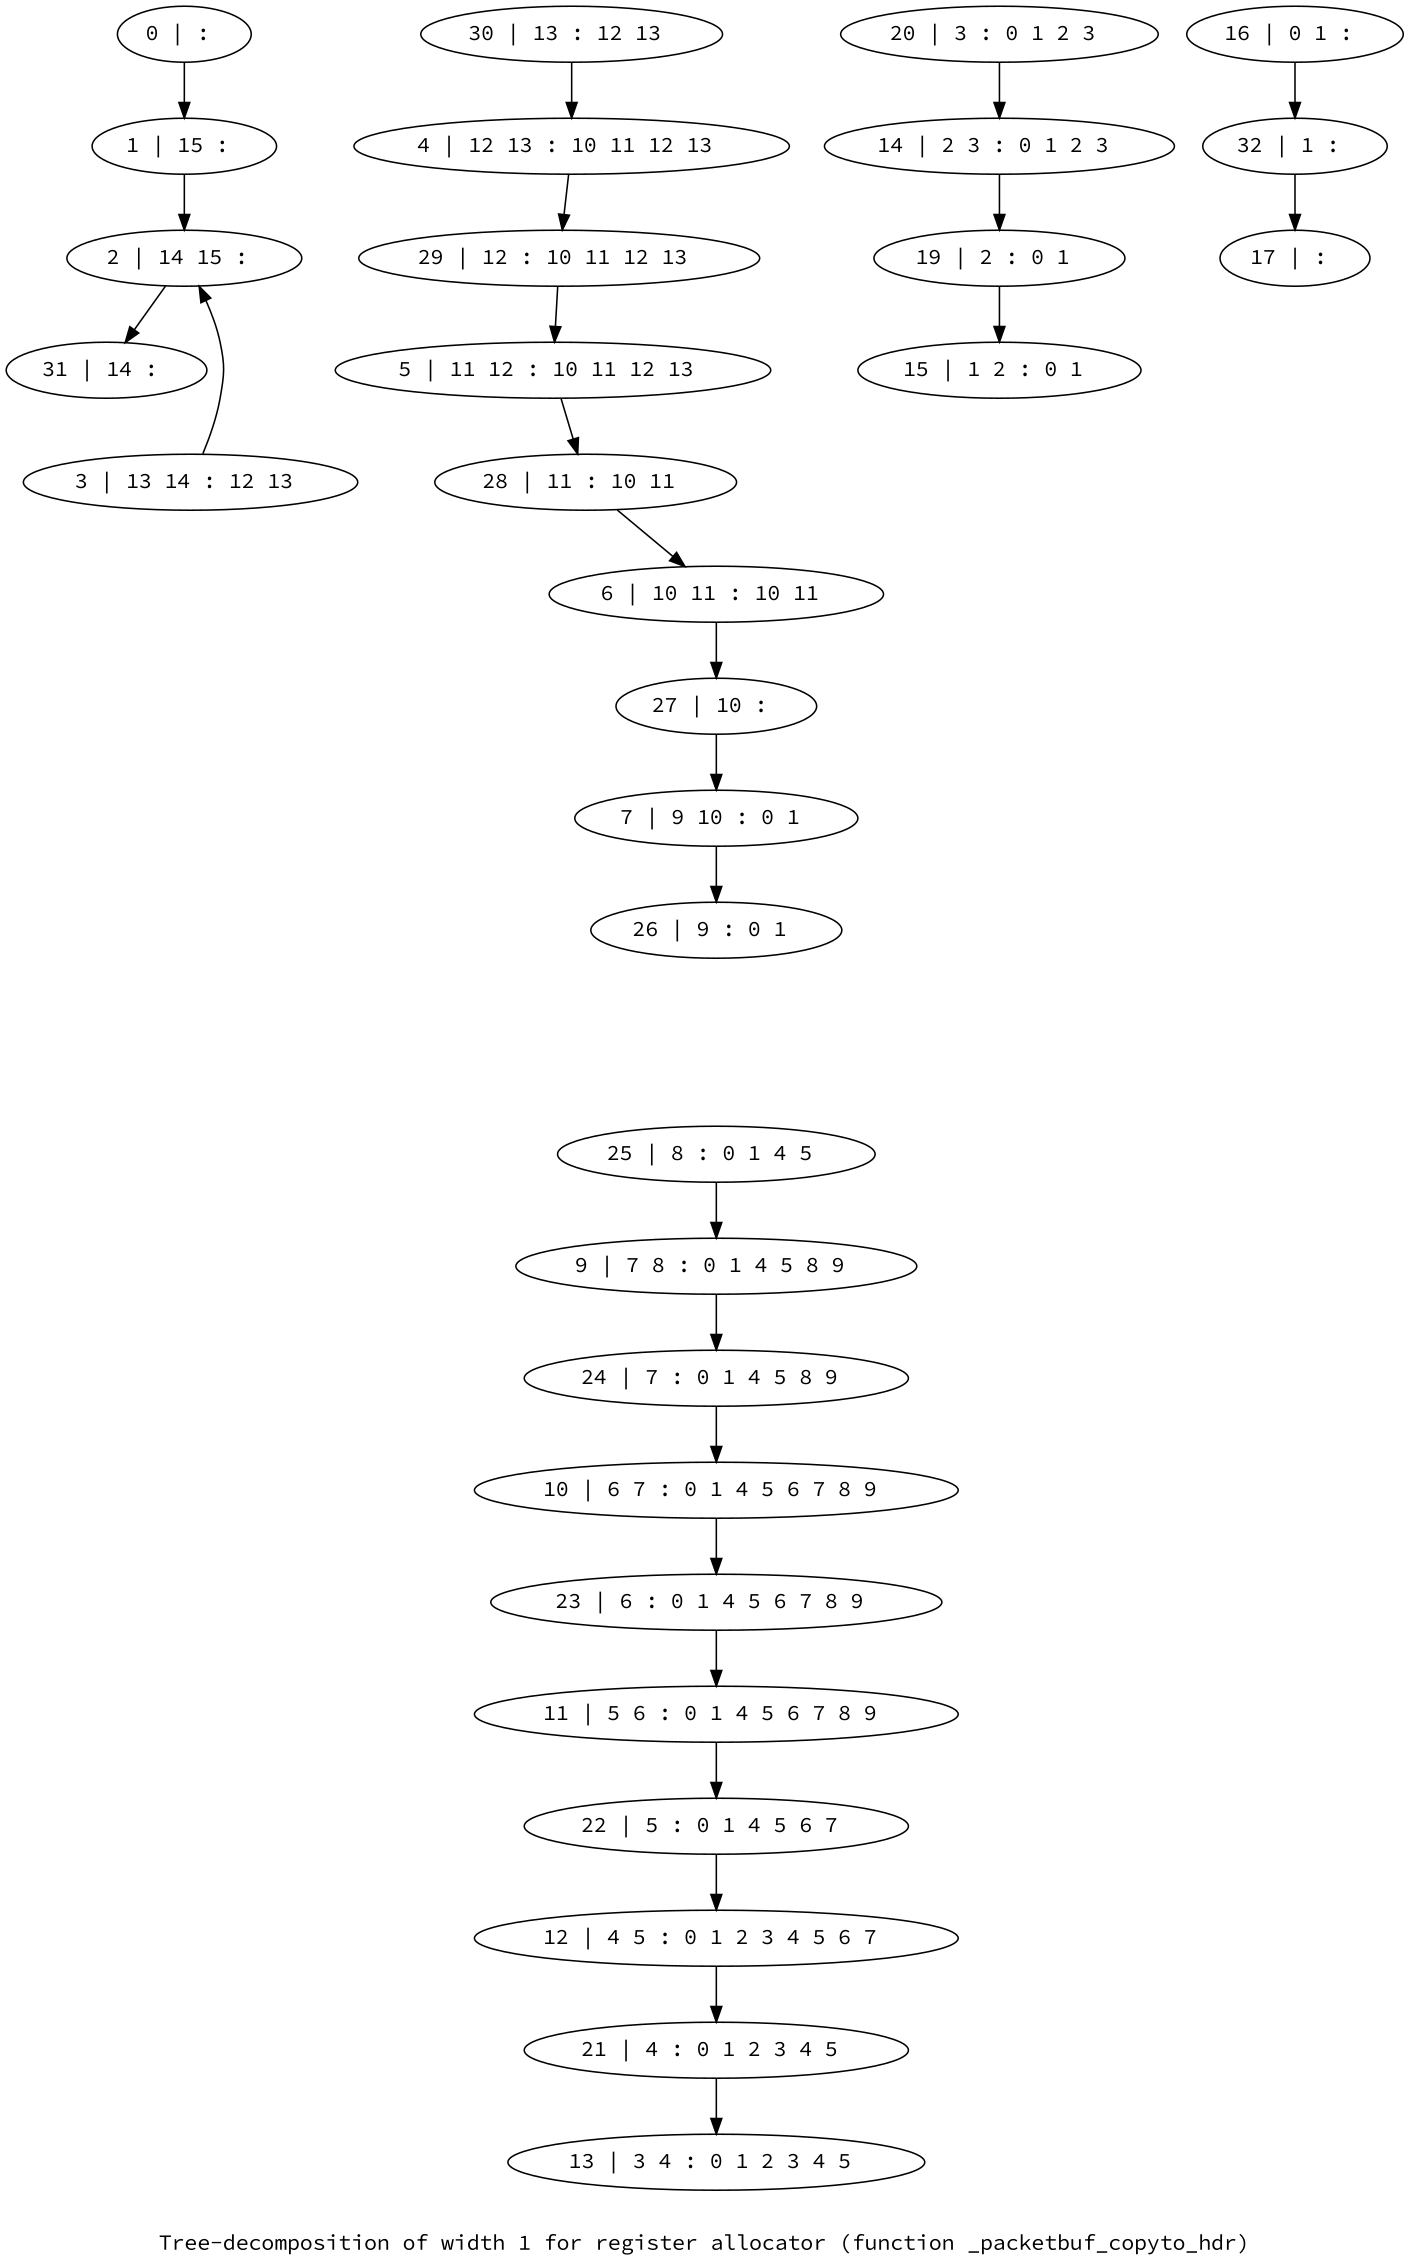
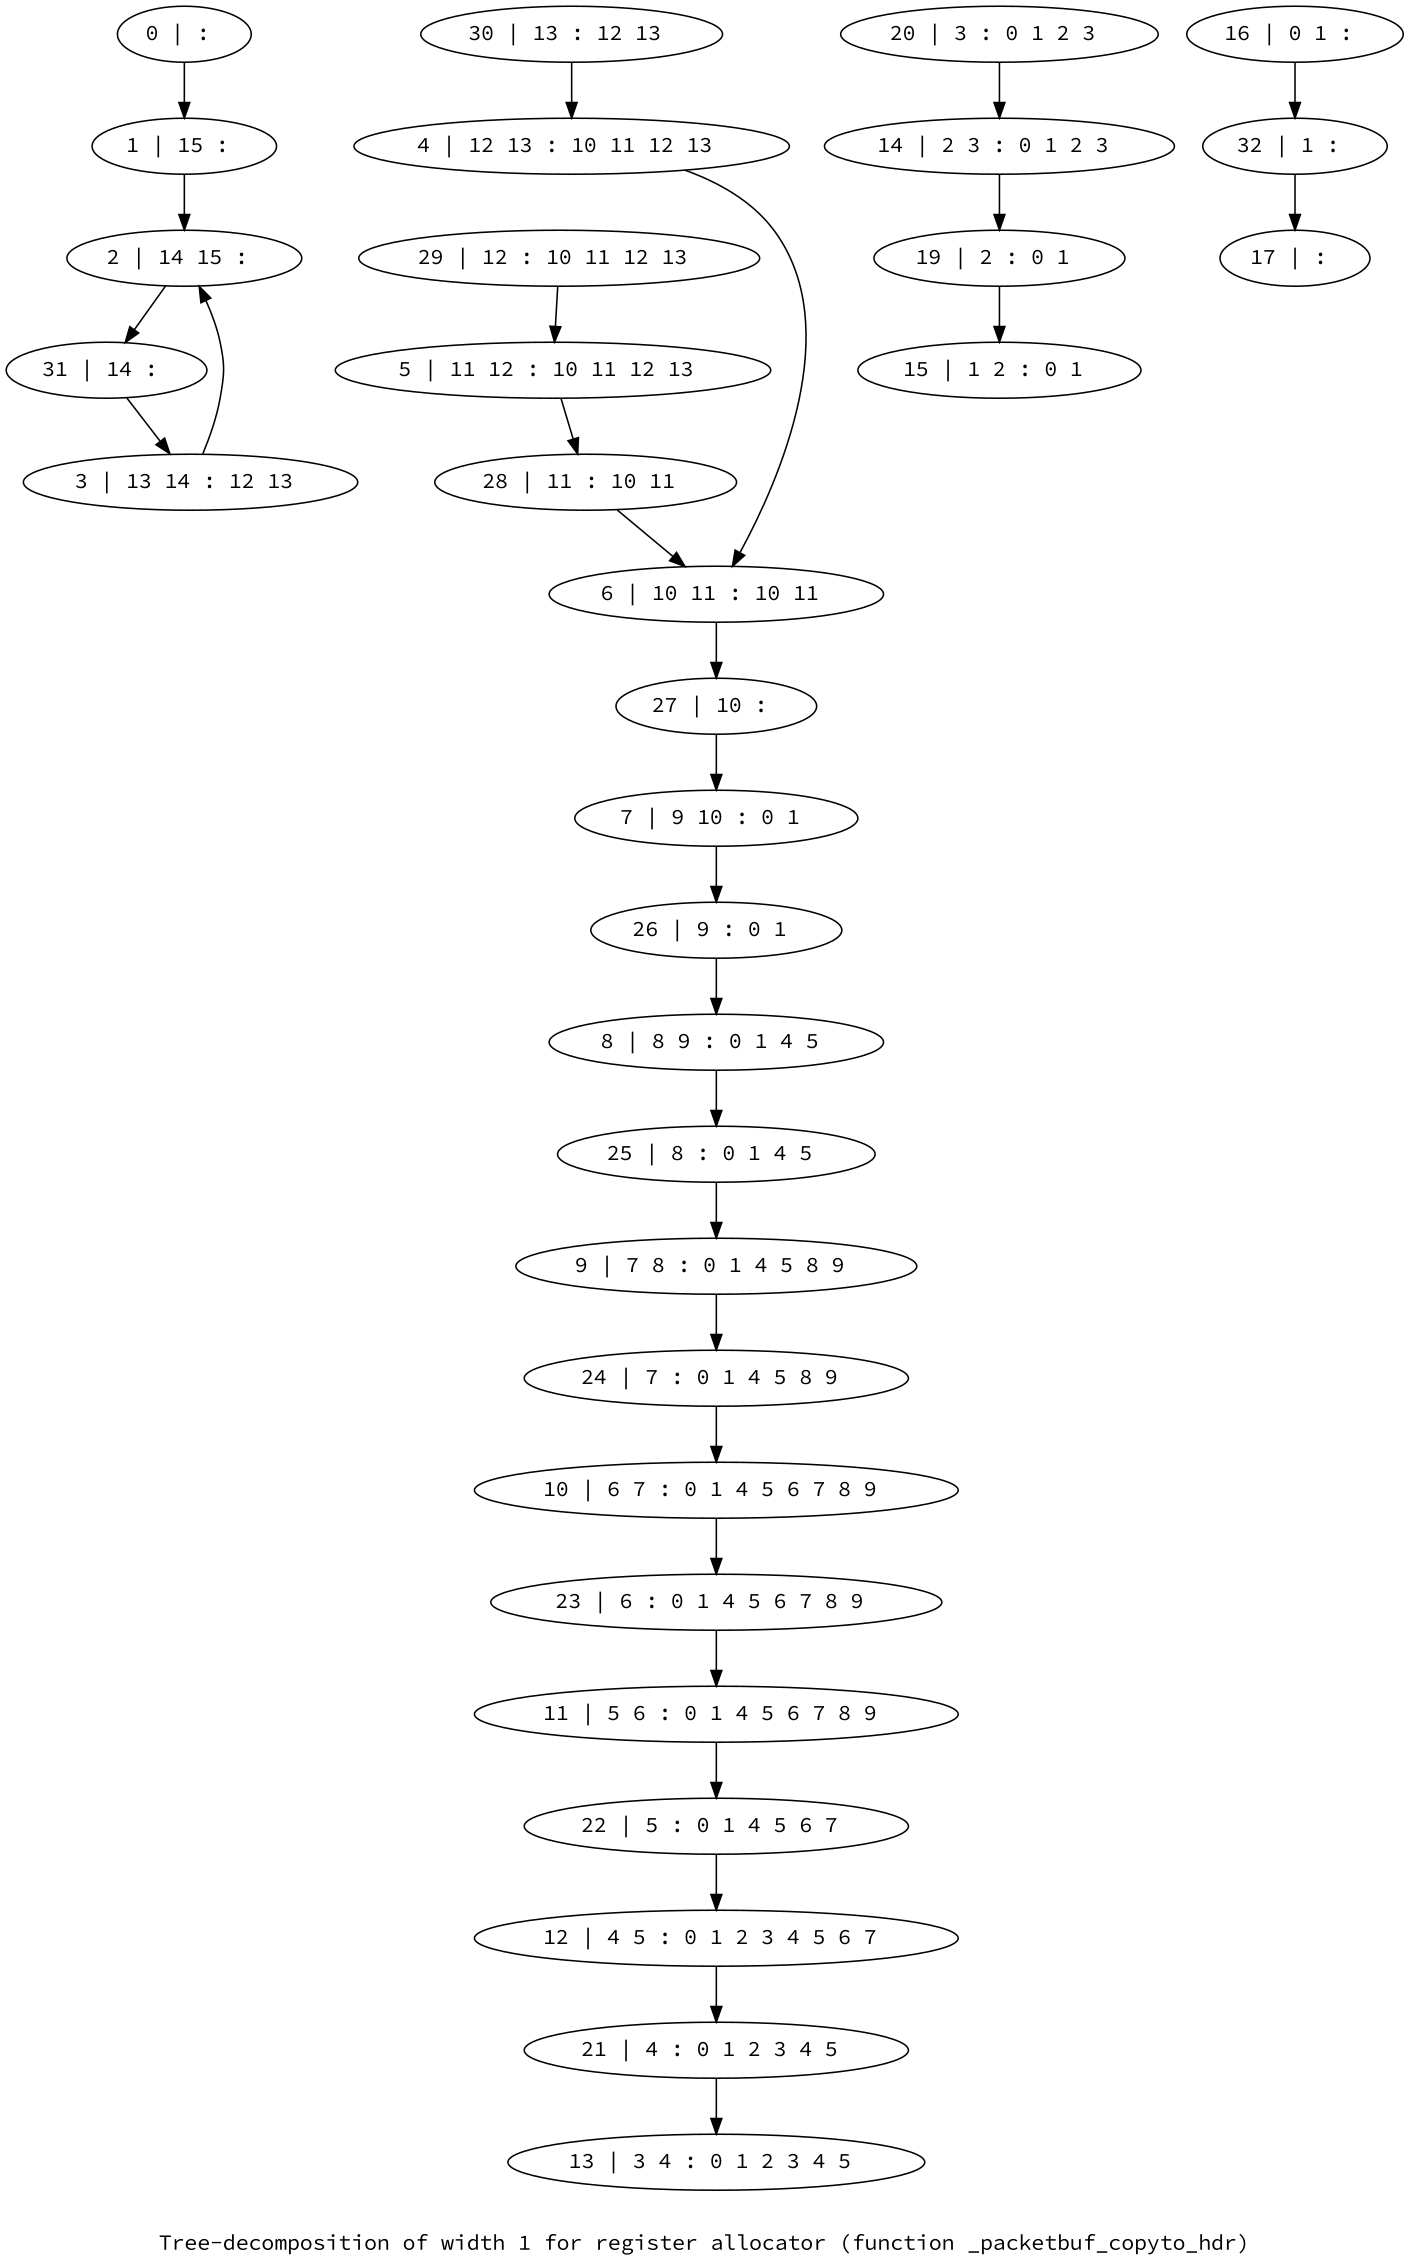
(566, 195) -> (805, 340)
none -> (144, 420)
none -> (716, 1042)
